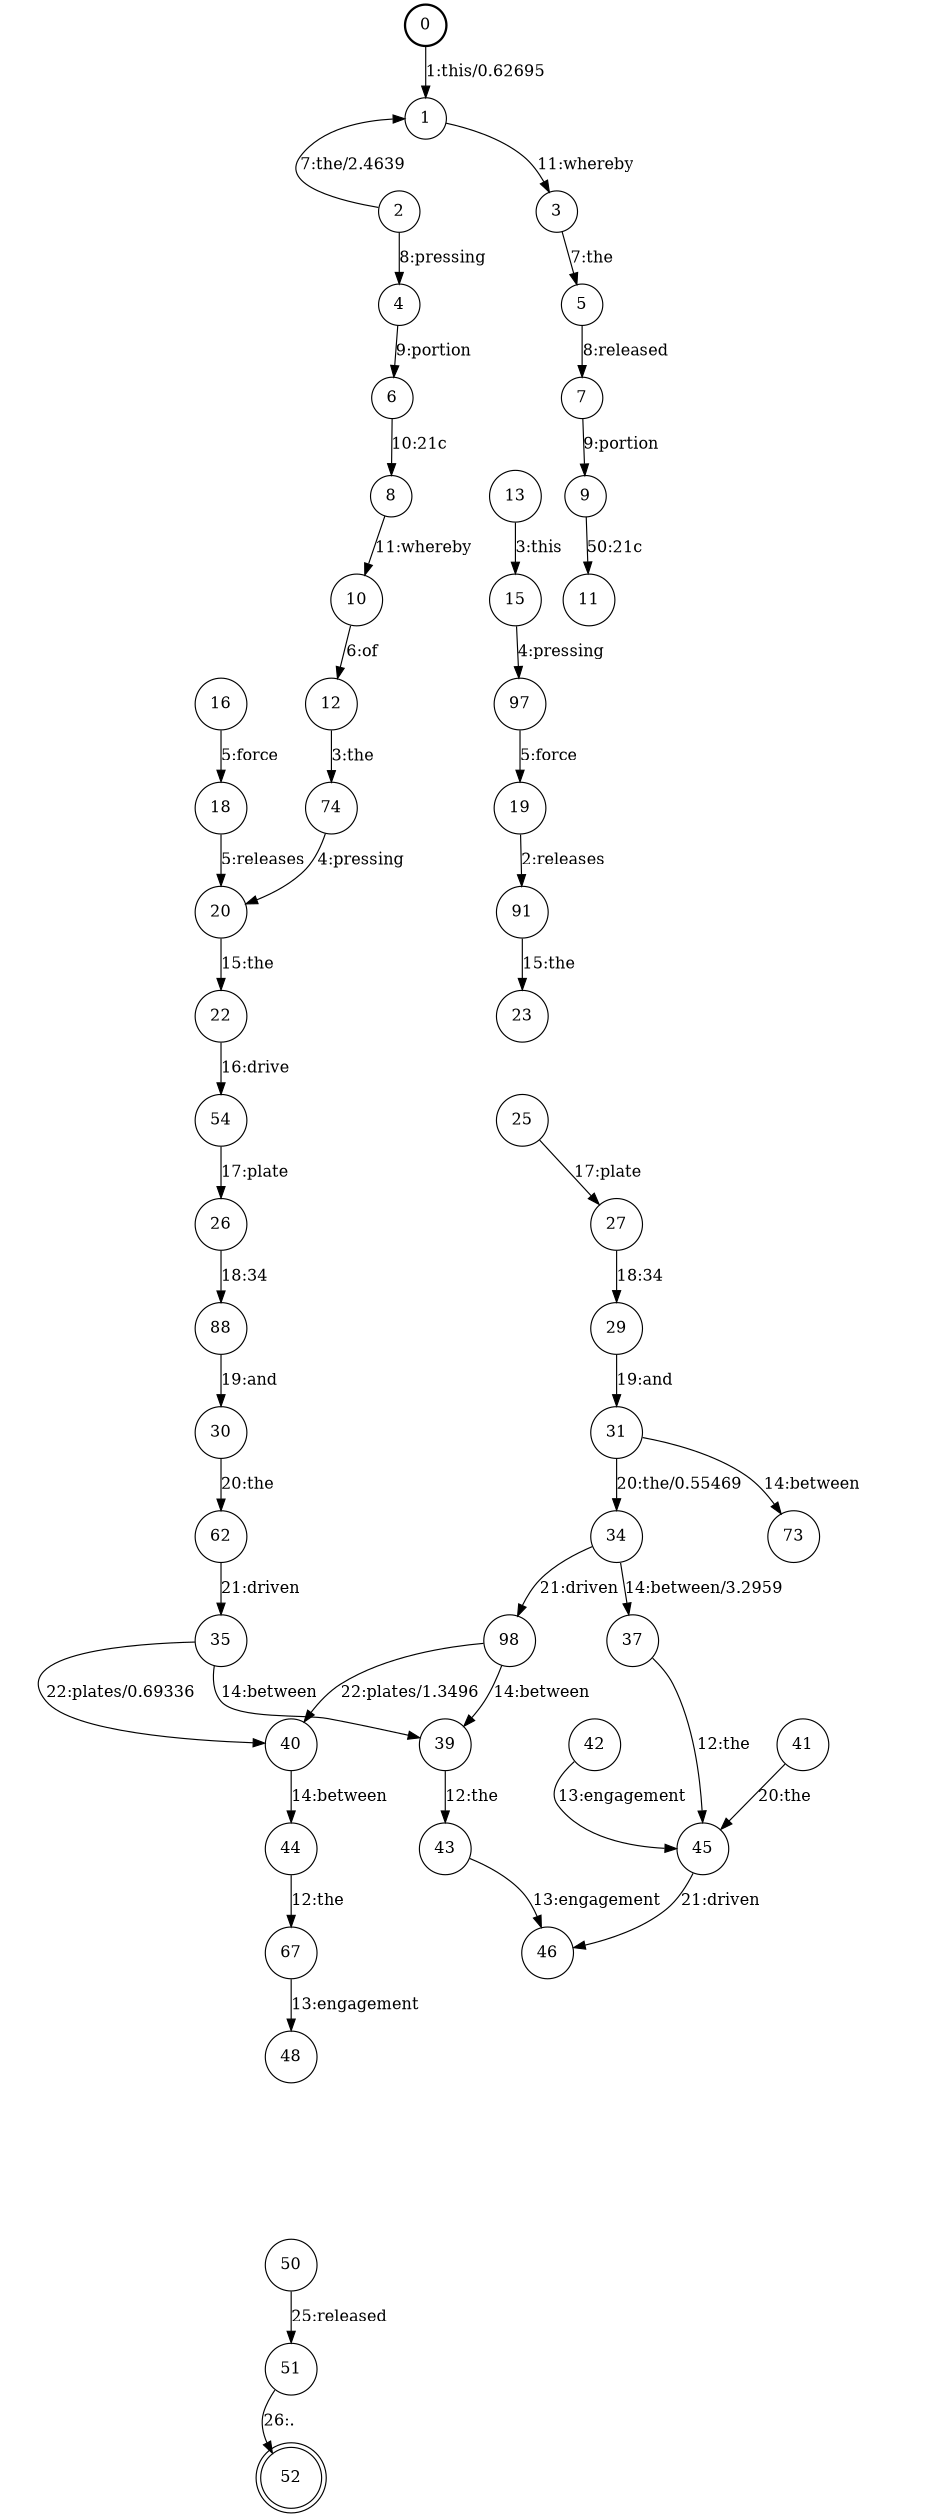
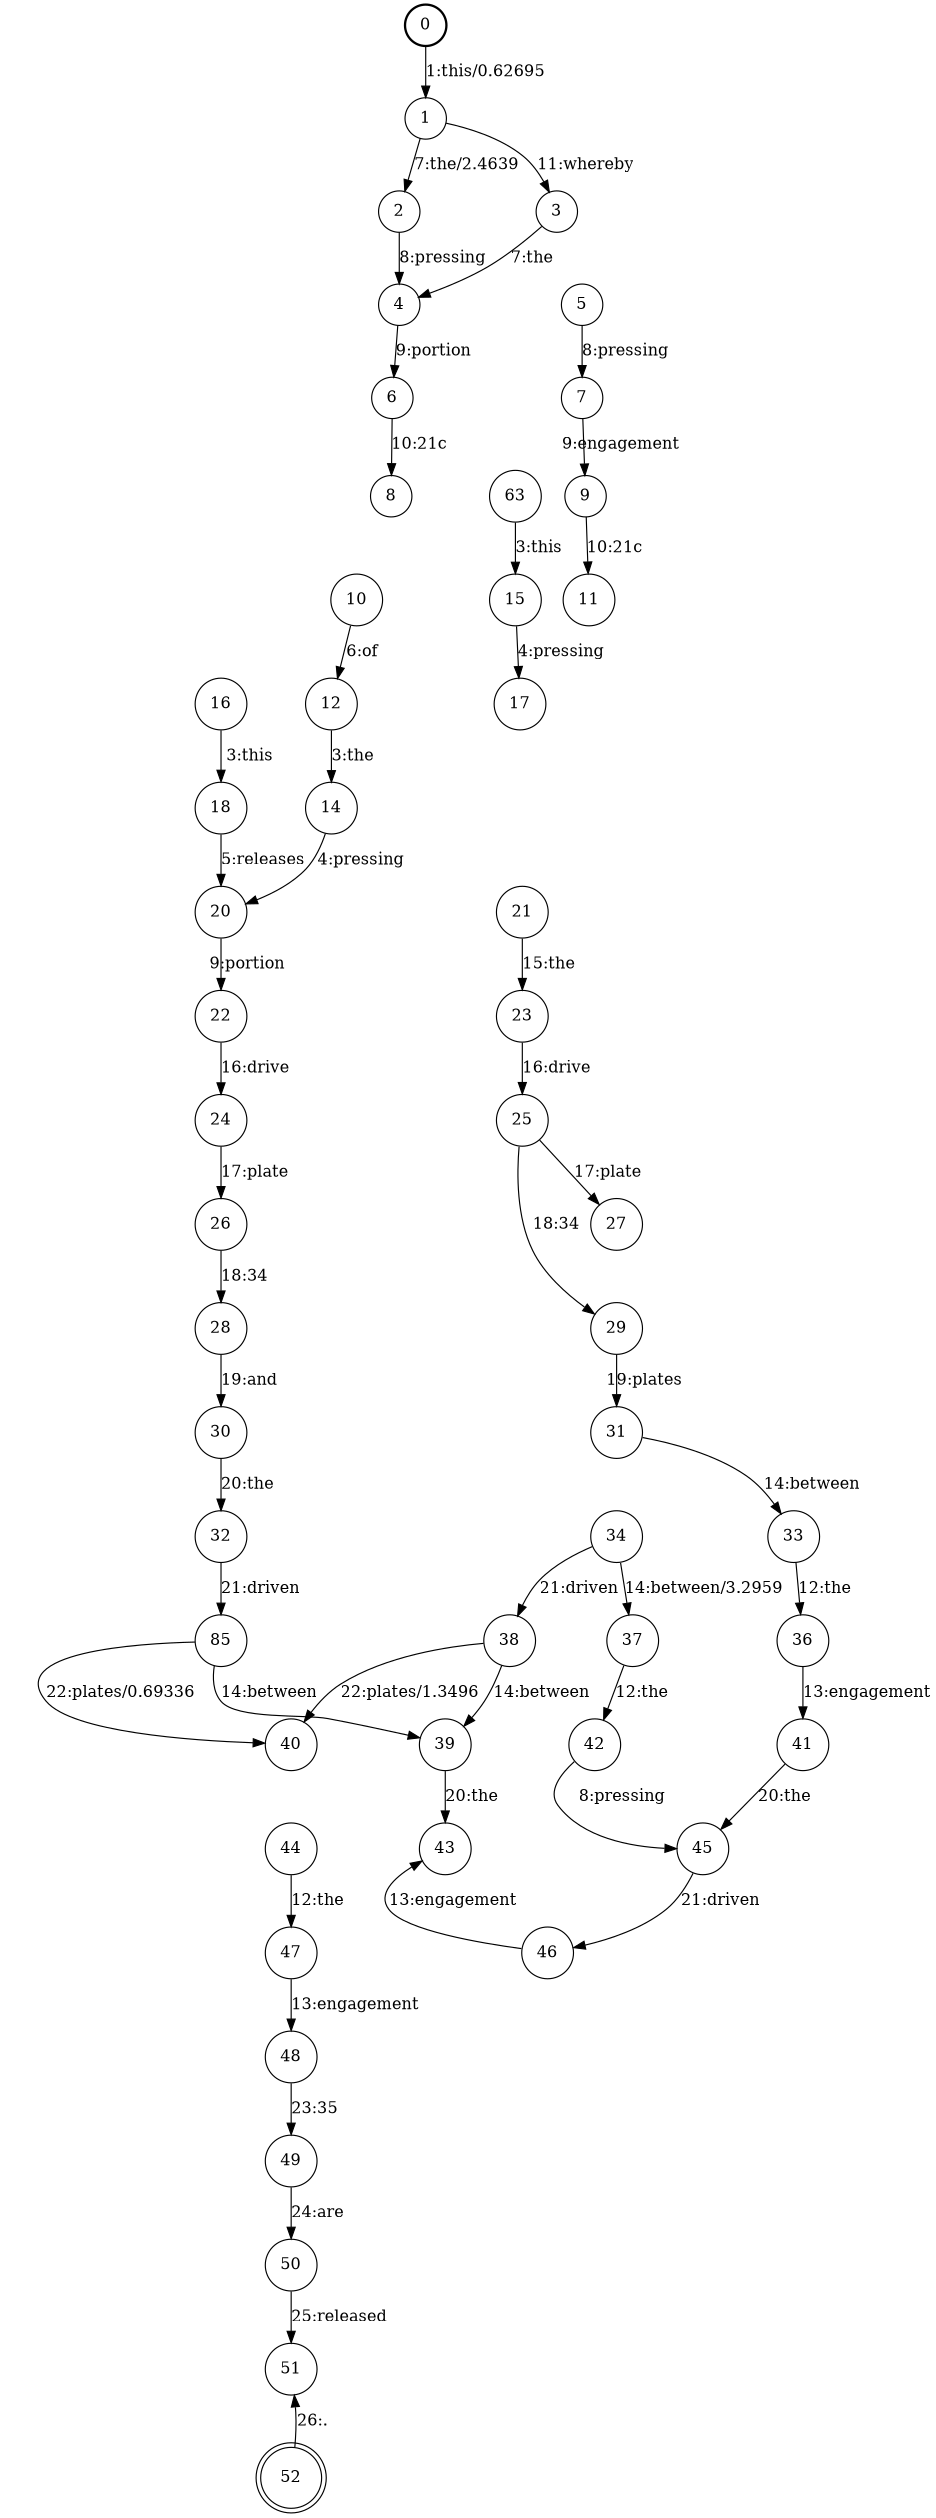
(299, 159) -> (414, 159)
(568, 253) -> (489, 266)
(626, 351) -> (626, 351)
(621, 444) -> (621, 444)
(515, 496) -> (515, 496)
(377, 540) -> none
(615, 548) -> (615, 548)
(520, 704) -> (520, 704)
(250, 756) -> (250, 756)
(331, 808) -> (331, 808)
(520, 808) -> none
(522, 912) -> (522, 912)
(247, 964) -> (247, 964)
none -> (522, 1063)
(221, 1120) -> (221, 1120)
(617, 1271) -> (527, 1237)
(221, 1328) -> (221, 1328)
(645, 1381) -> (645, 1381)
(617, 1479) -> none
(221, 1537) -> (221, 1537)
(794, 1537) -> (794, 1537)
(221, 1641) -> (221, 1641)
(510, 1641) -> (510, 1641)
none -> (803, 1641)
(690, 1730) -> (616, 1687)
(291, 1791) -> none
(472, 1797) -> (472, 1797)
(622, 1797) -> (622, 1797)
(510, 1881) -> (426, 1929)
(291, 1953) -> (291, 1953)
none -> (291, 2161)
(263, 2416) -> (296, 2427)
